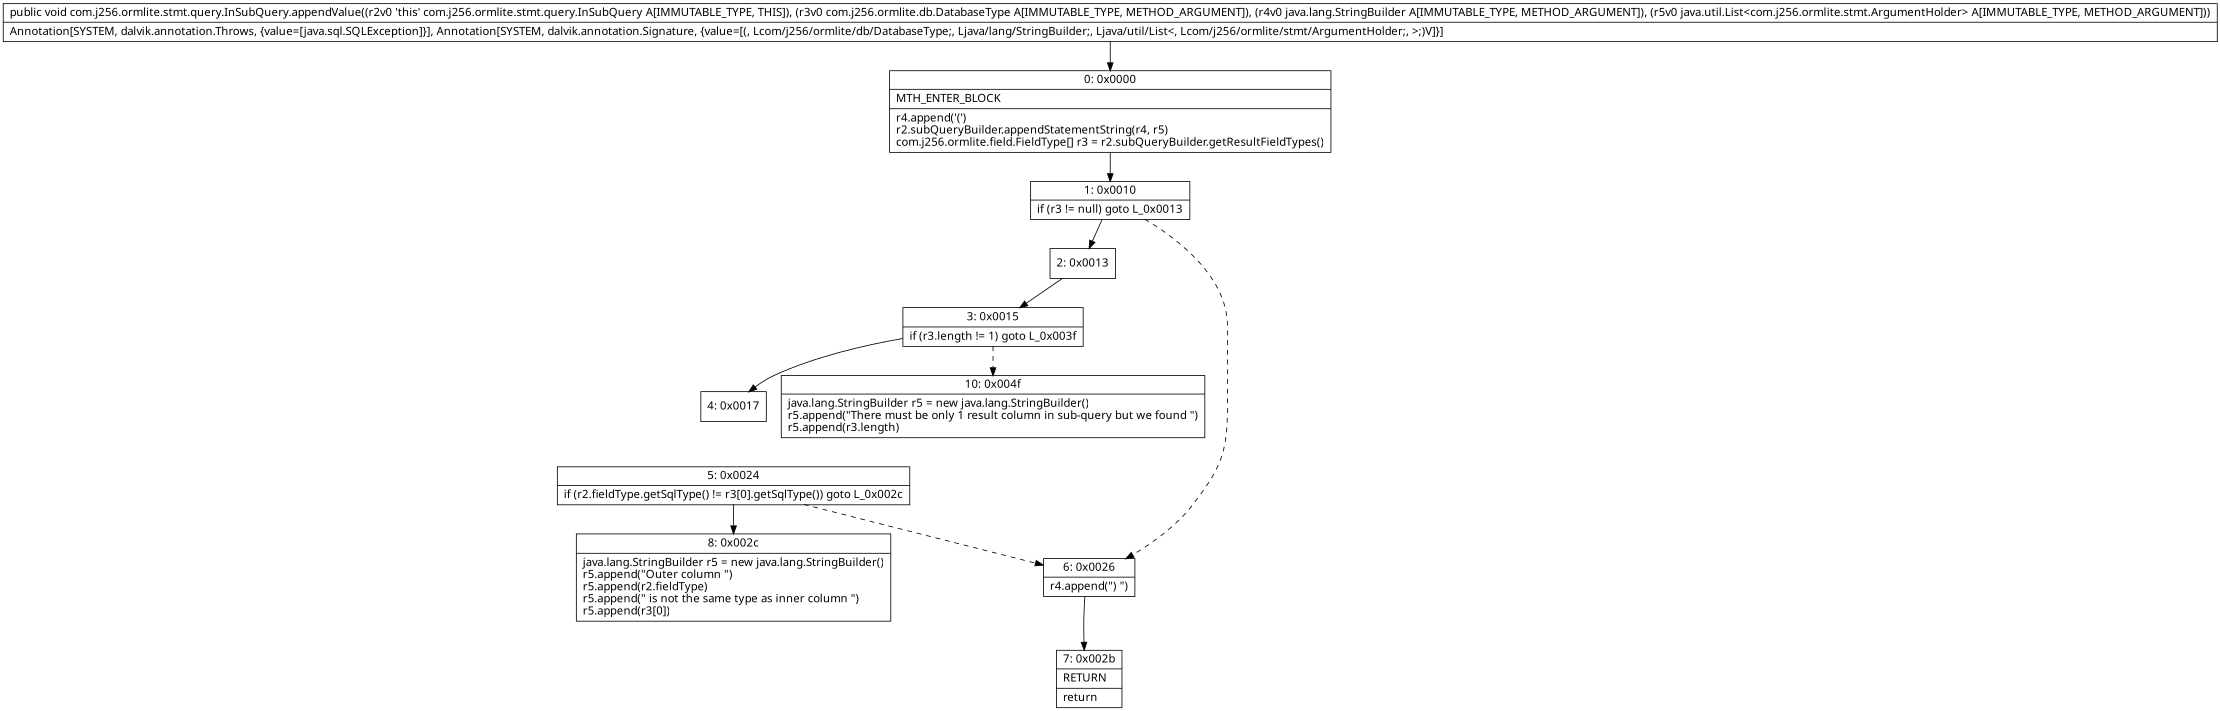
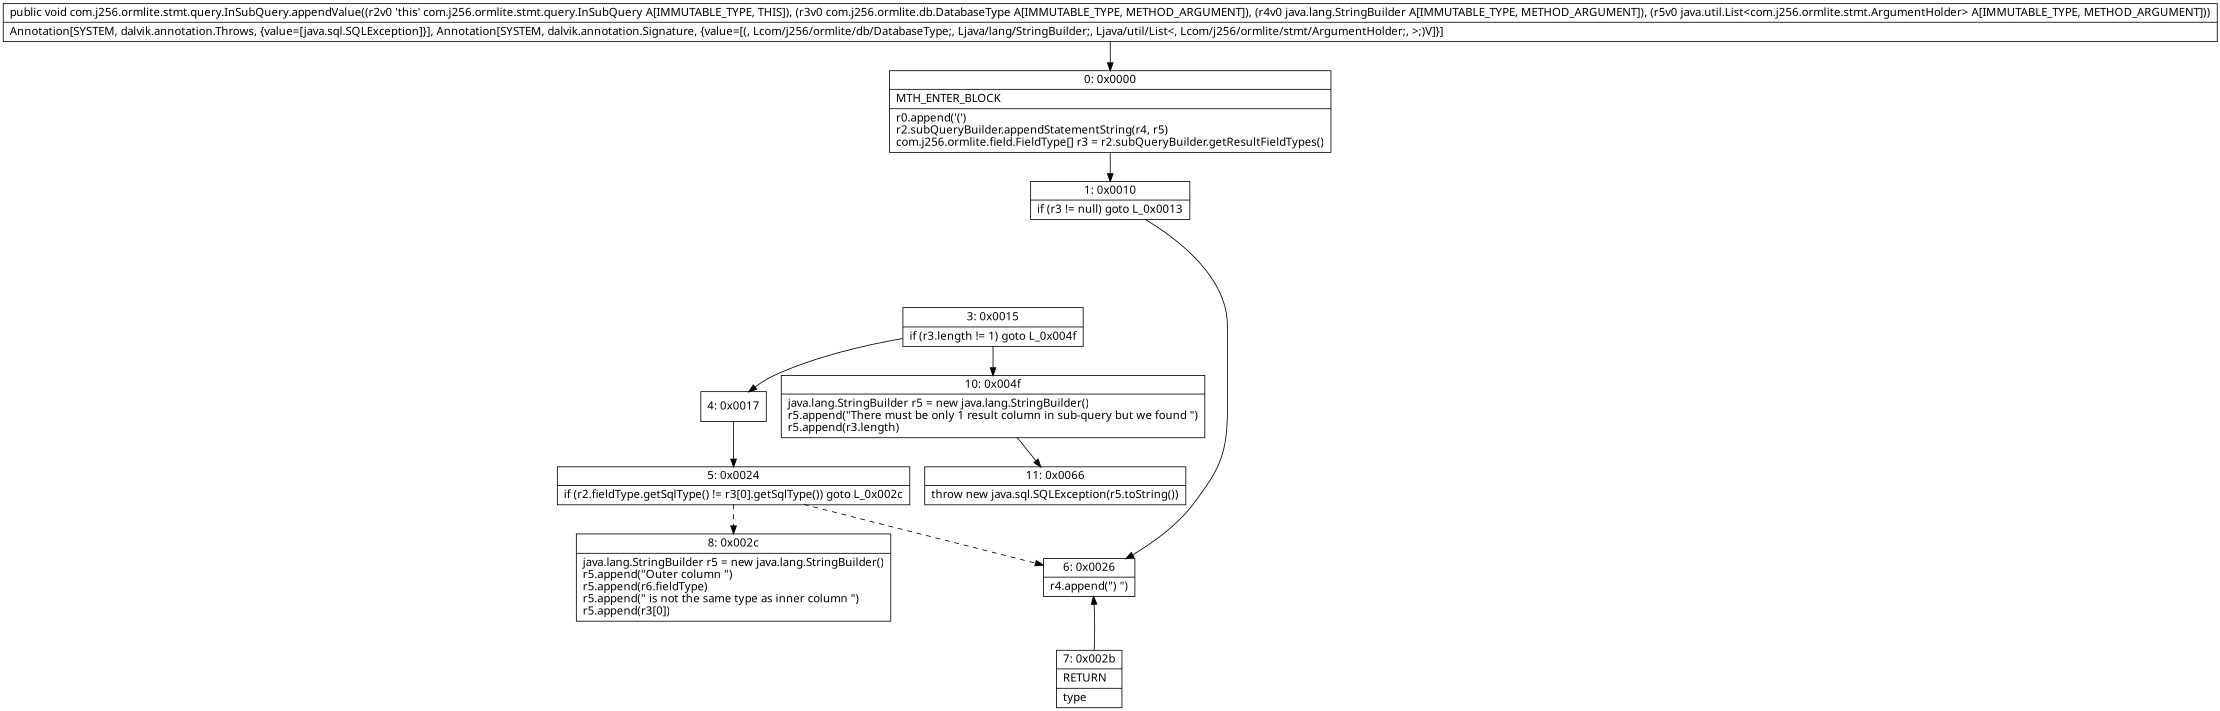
(932, 118) -> (932, 118)
(1083, 264) -> none
(993, 336) -> (993, 336)
(993, 357) -> (993, 357)
(1227, 389) -> (1227, 389)
none -> (734, 440)
none -> (1055, 486)
(734, 515) -> (734, 515)
(645, 587) -> (645, 587)
(1084, 619) -> (1095, 627)
(1080, 698) -> (1075, 698)
